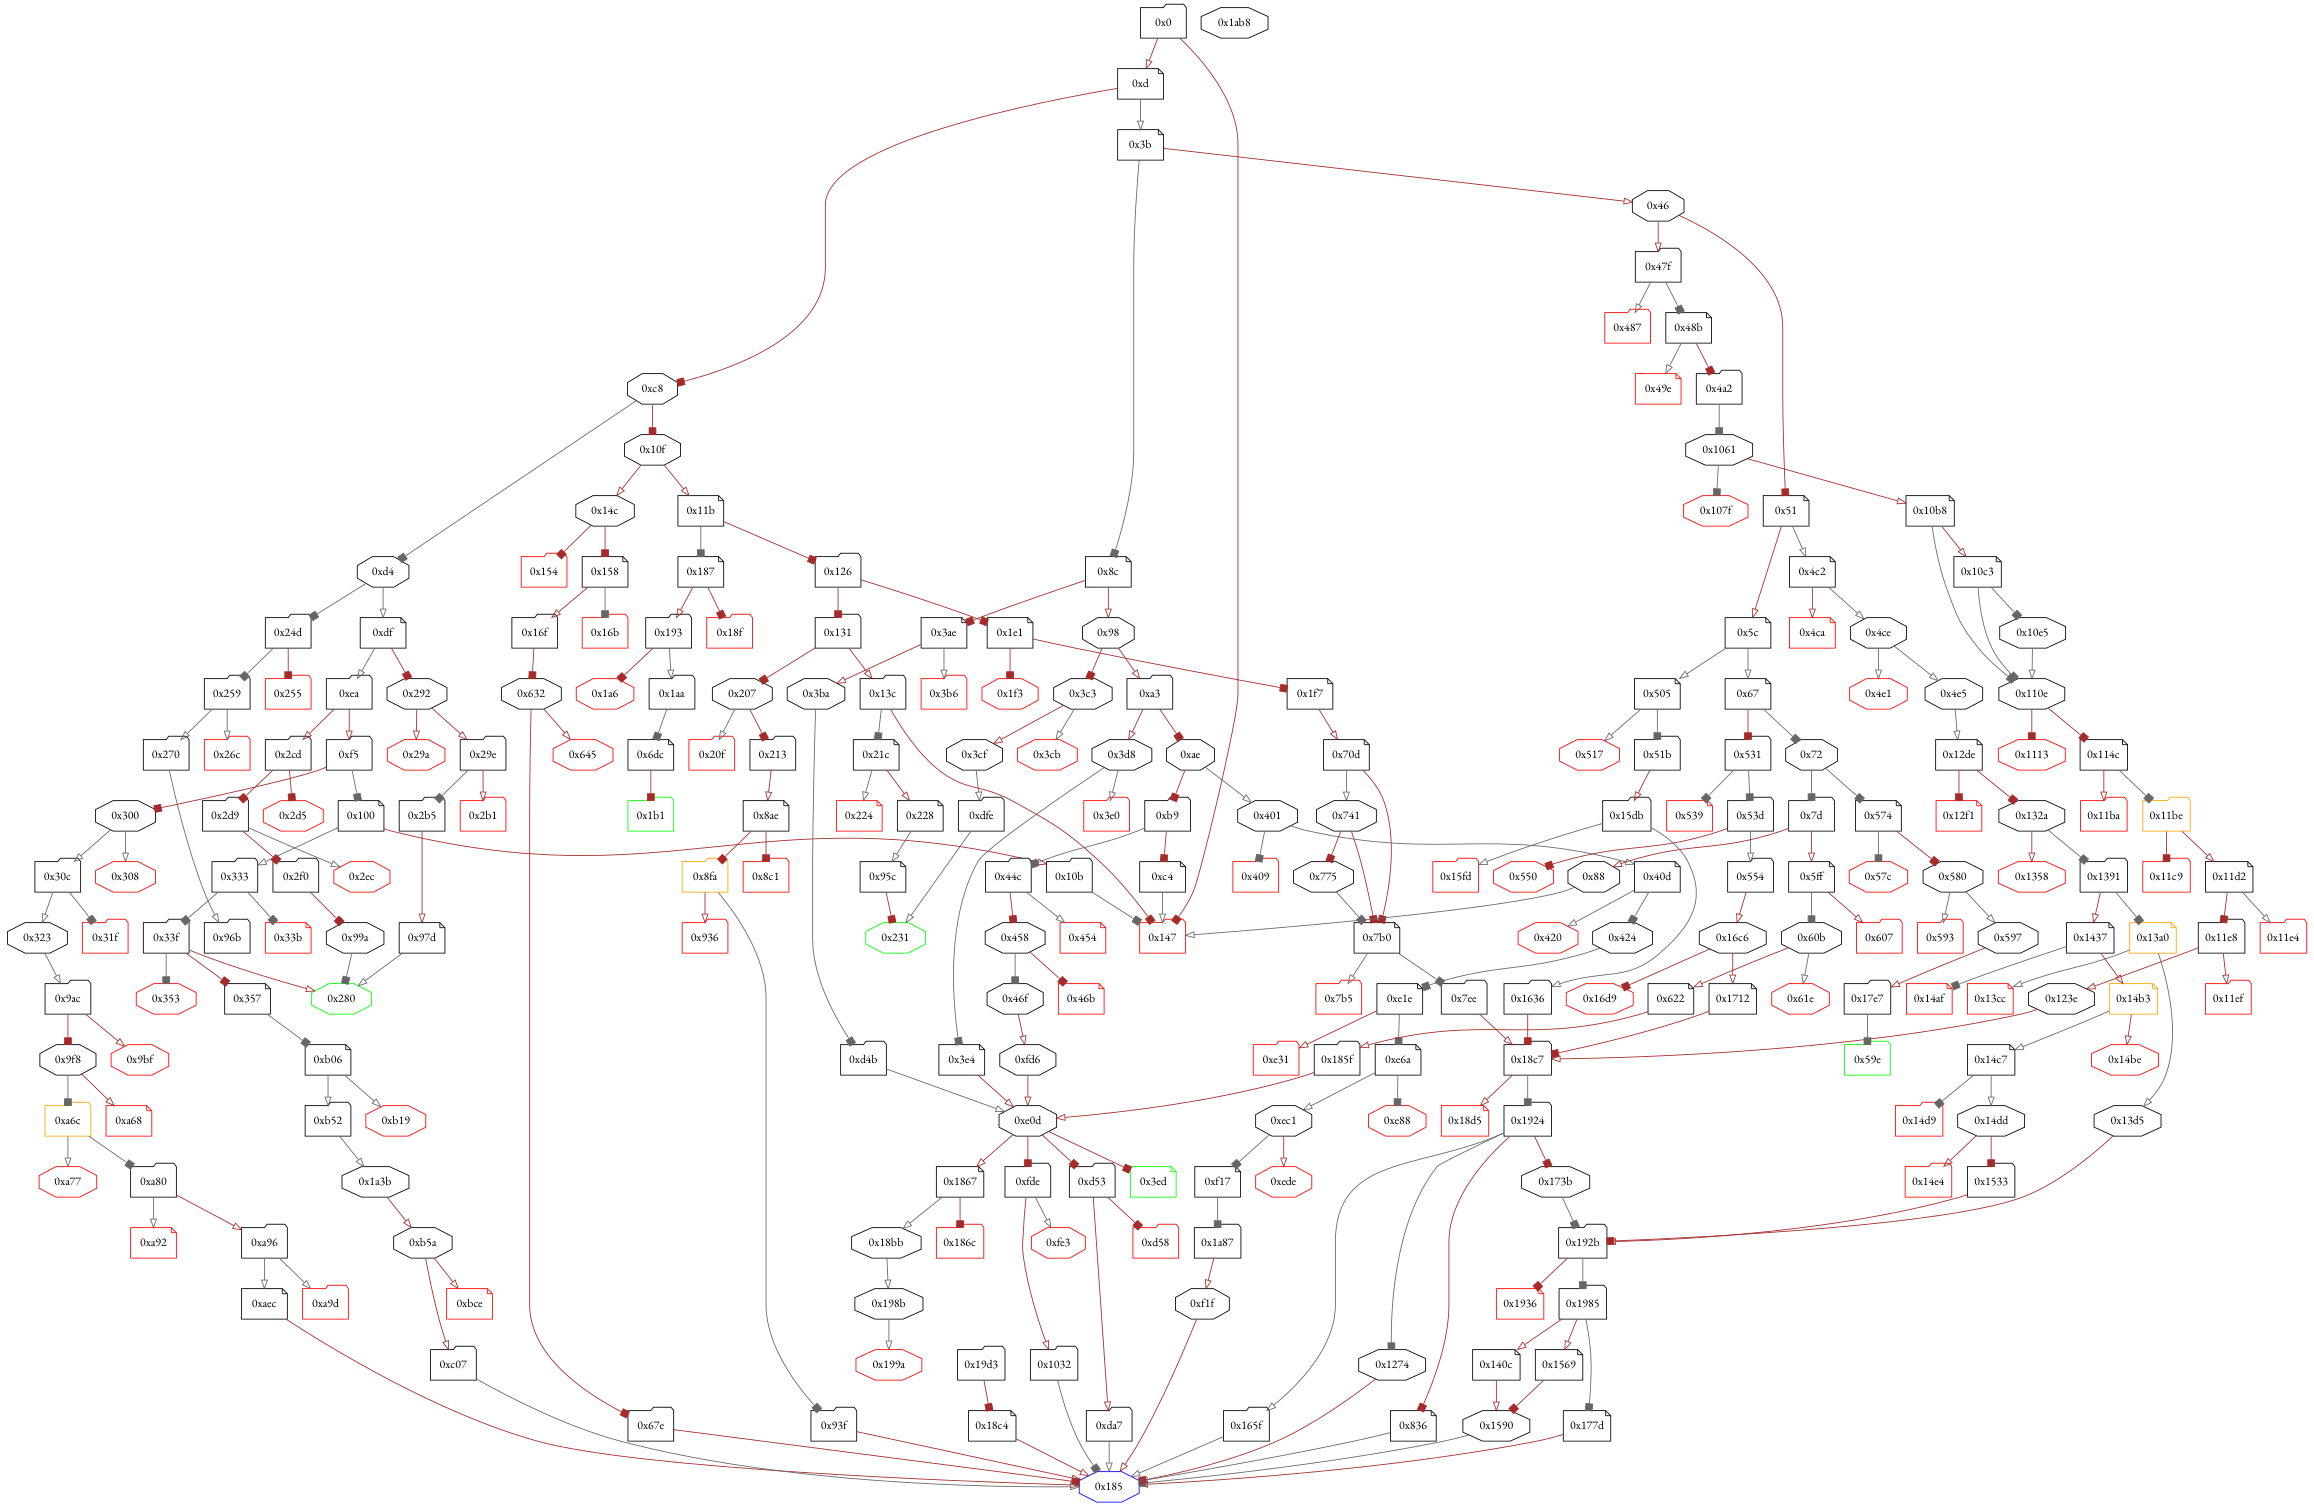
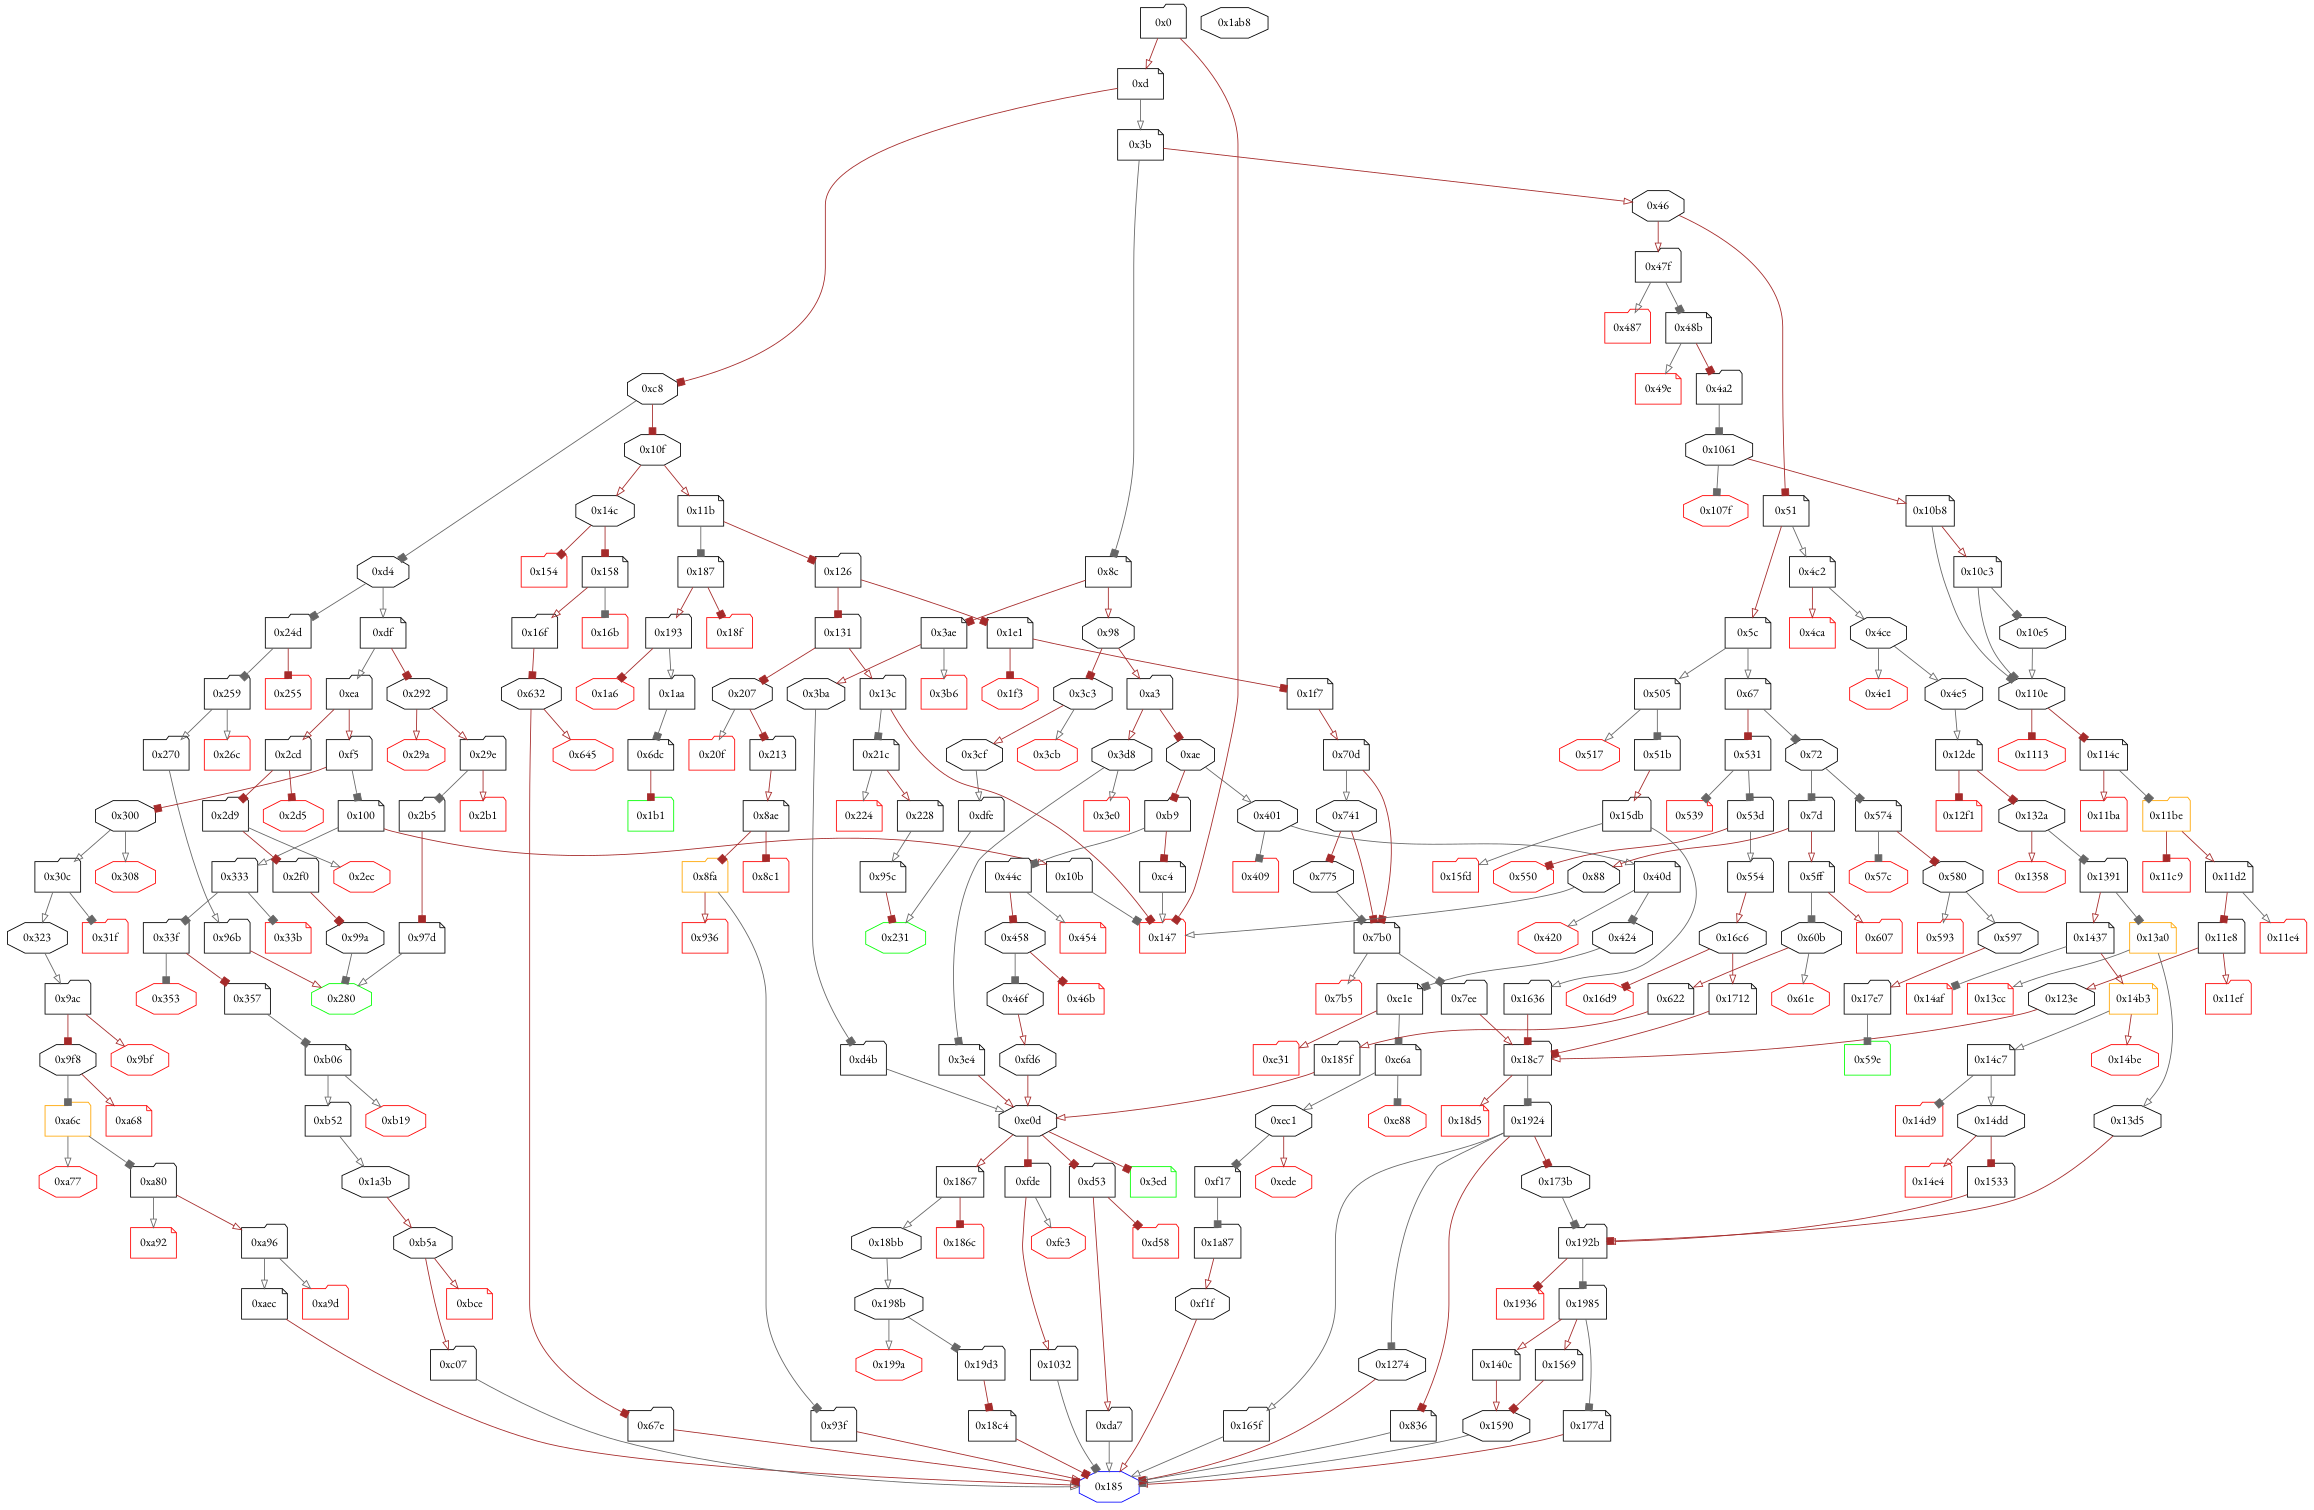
(422, 873) -> (422, 873)
(247, 971) -> (282, 967)
none -> (930, 1331)
(1049, 1455) -> (1049, 1455)
